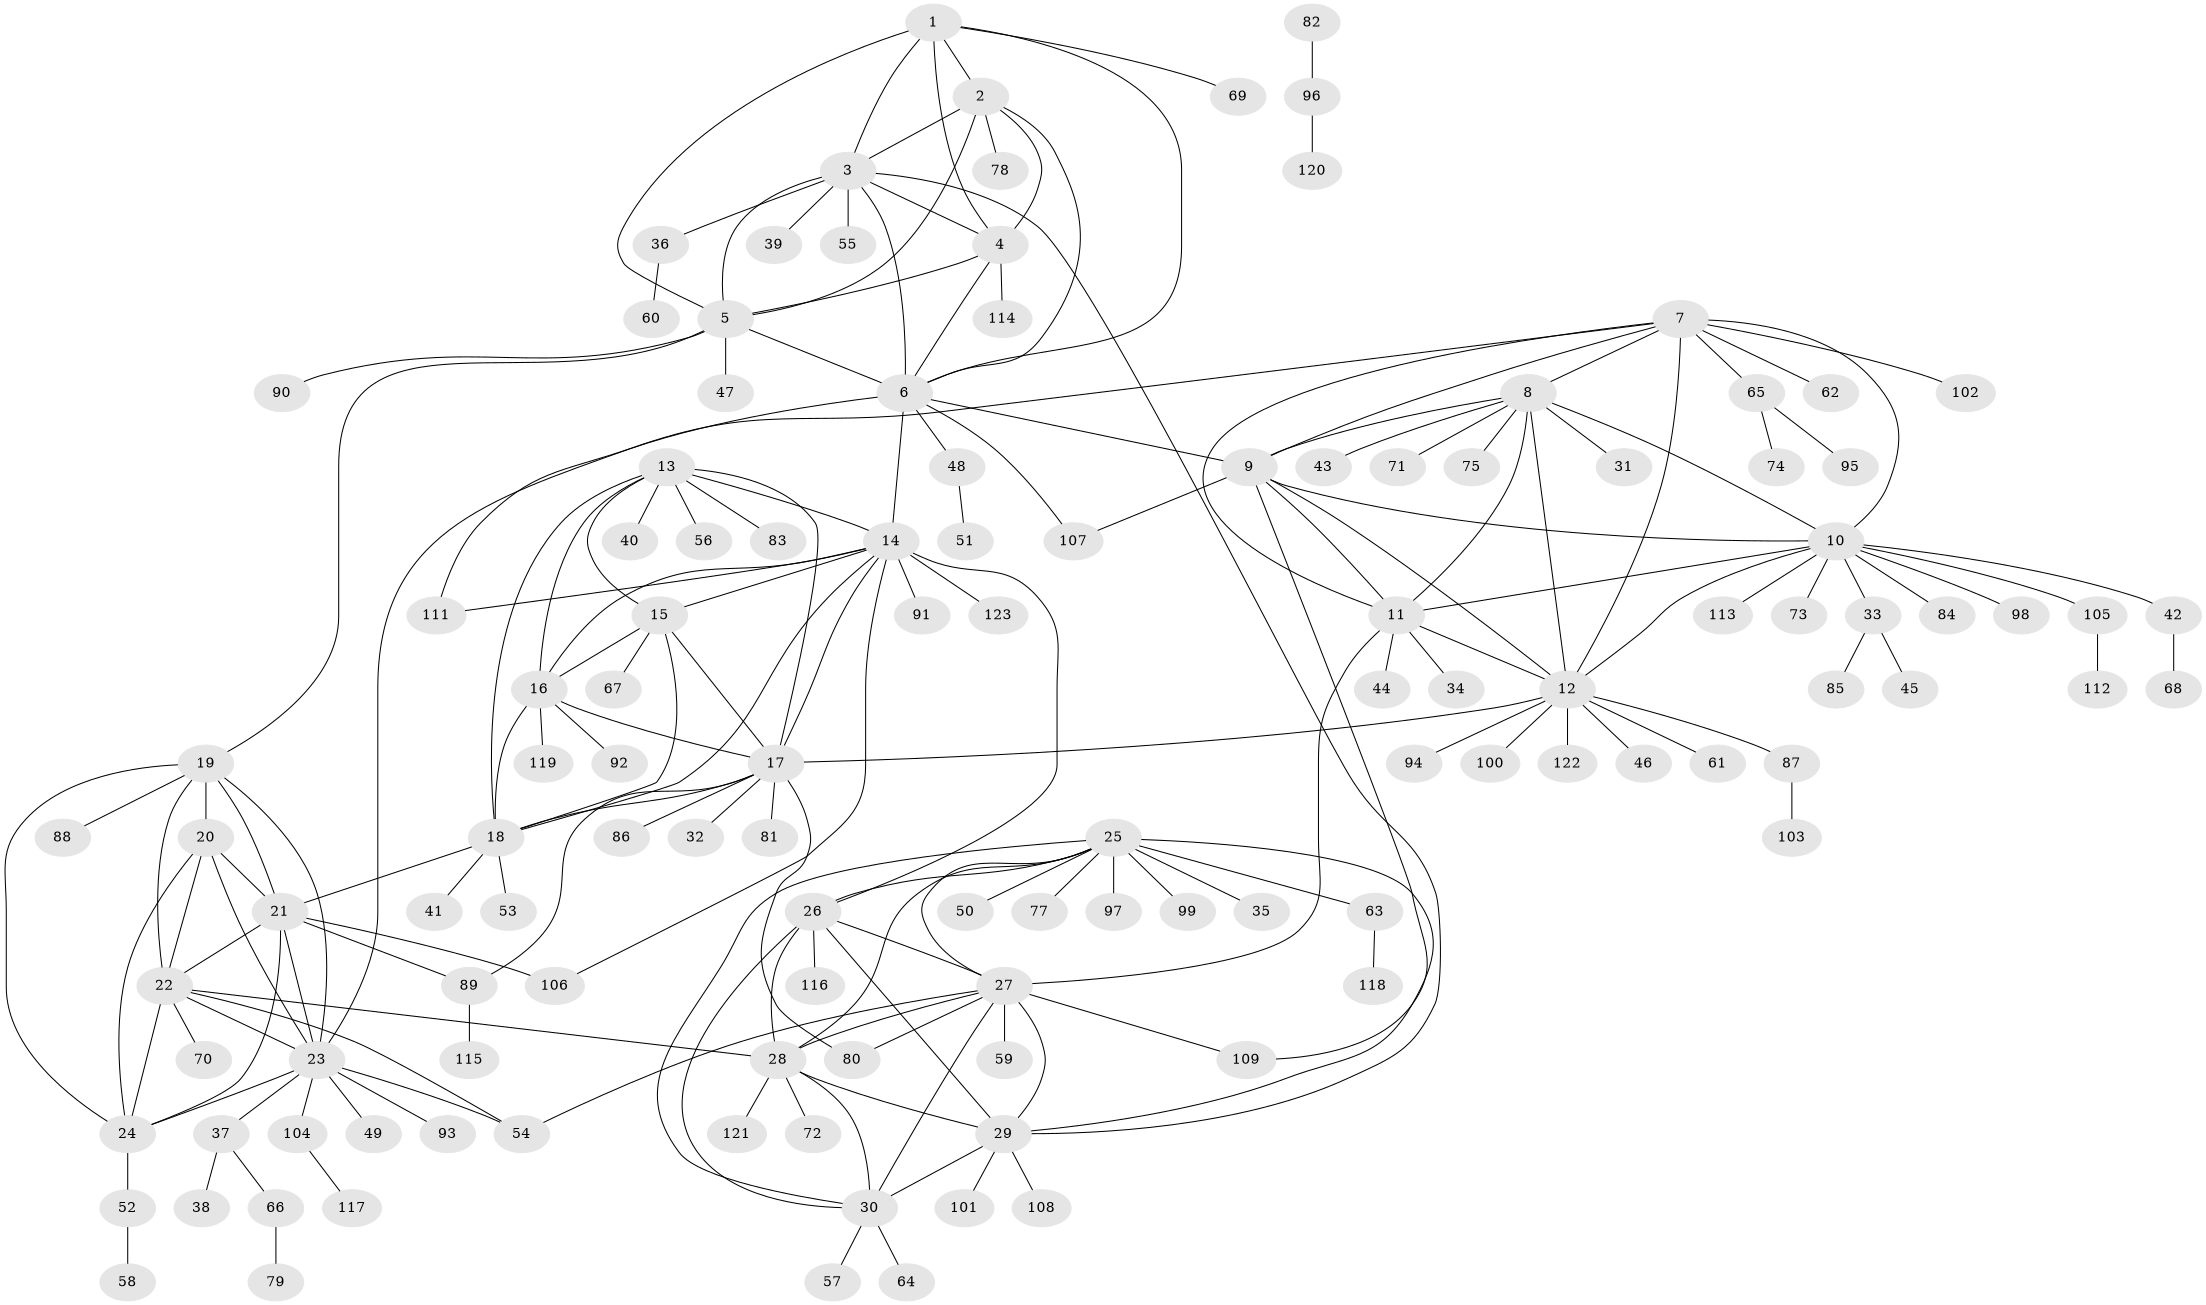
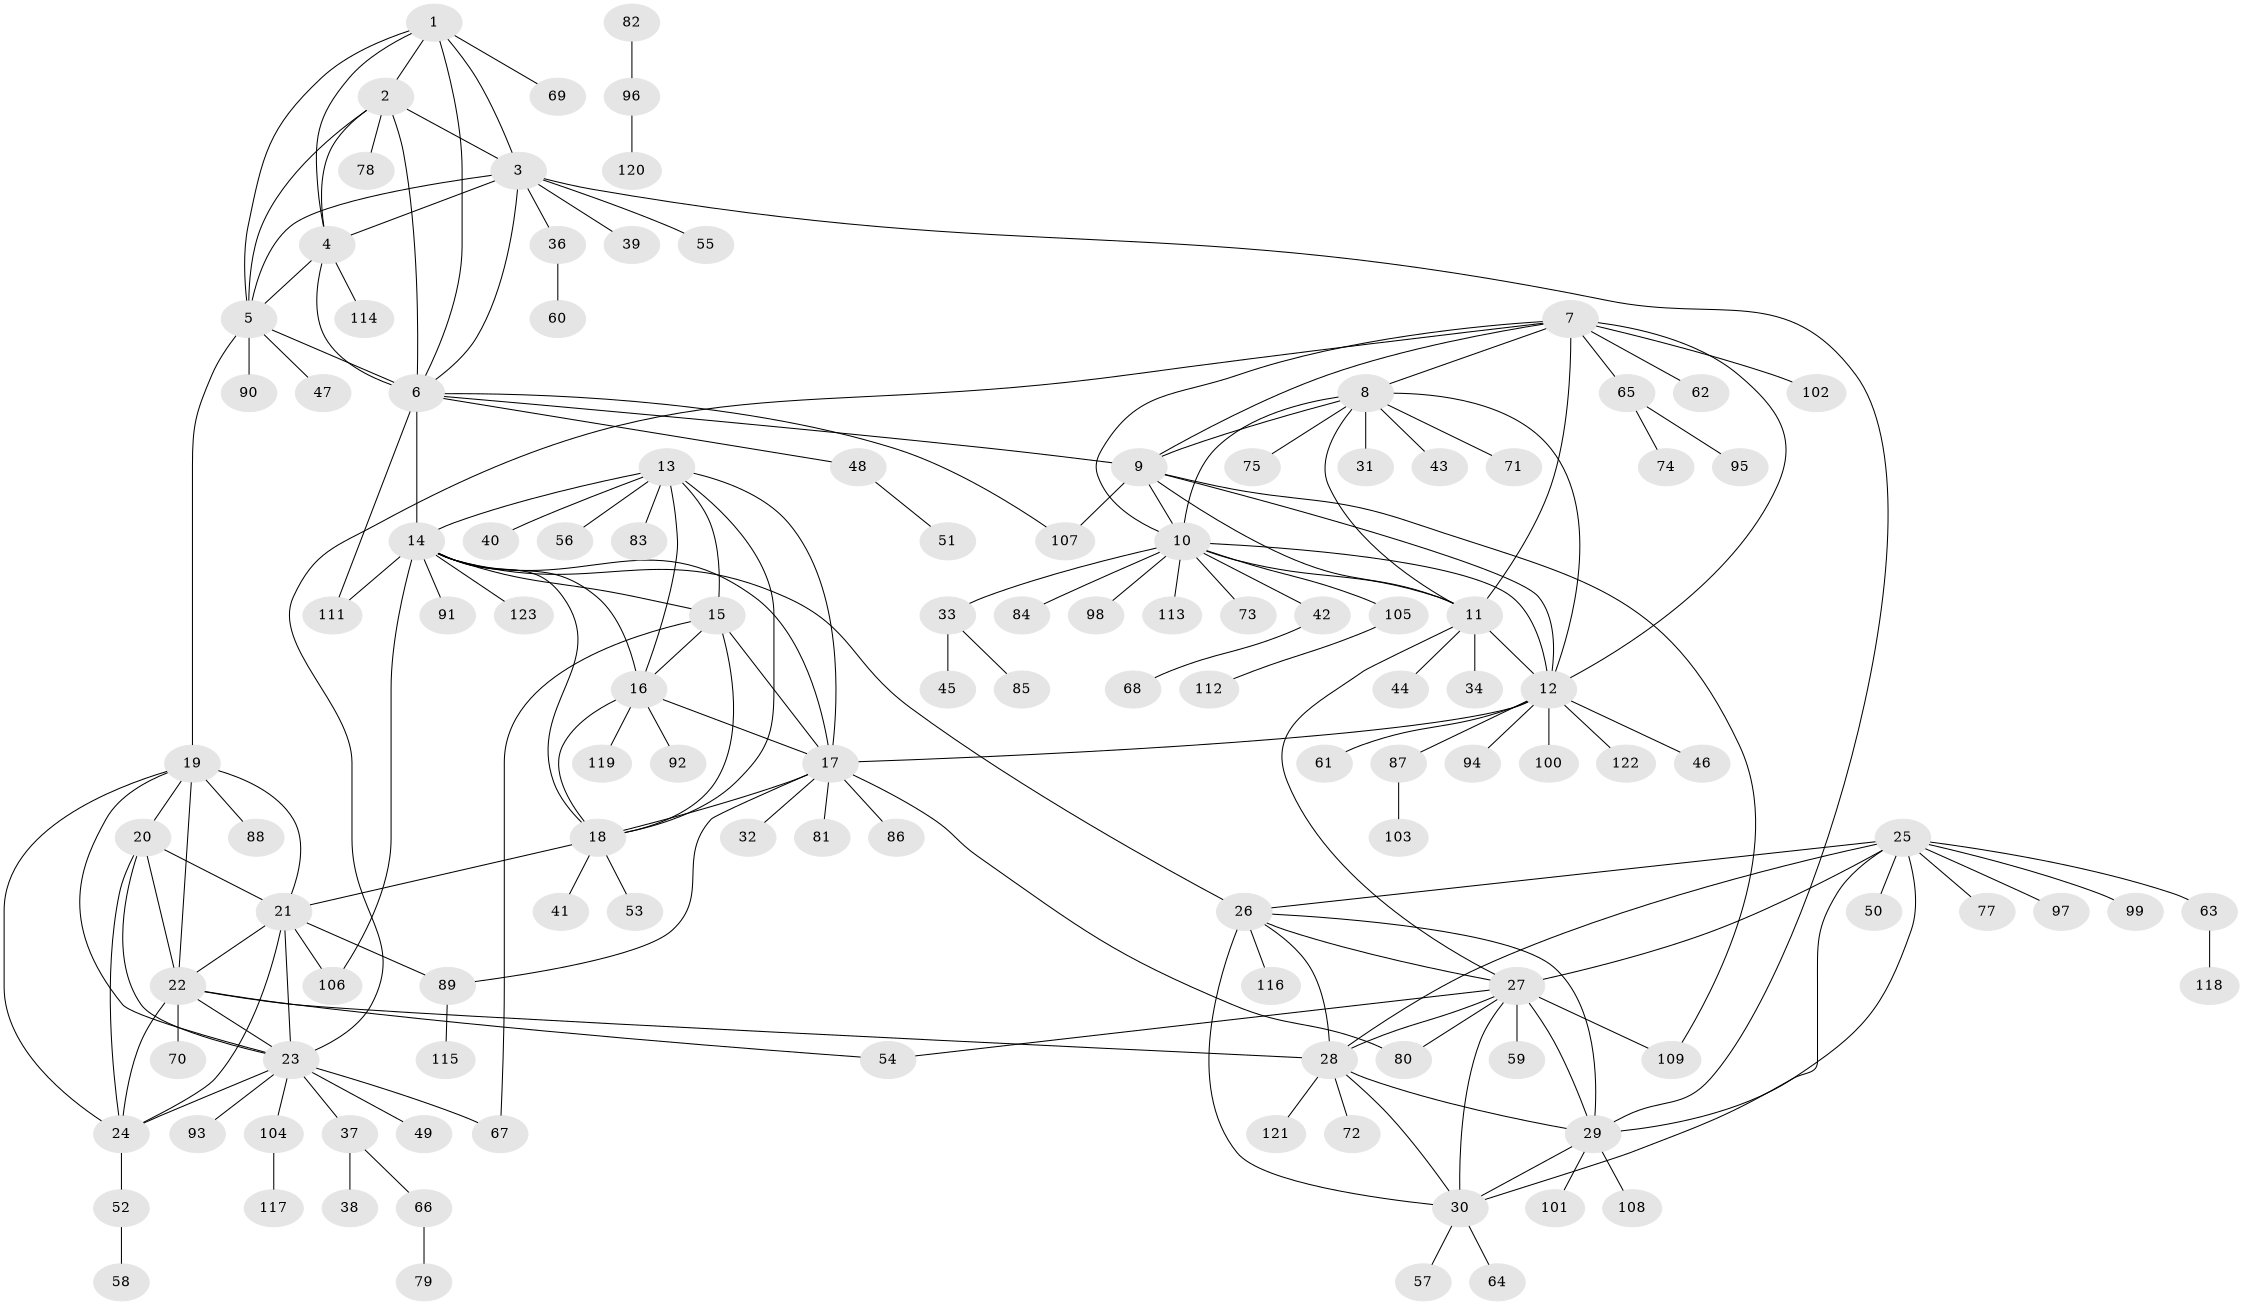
(1262, 912) -> none
(422, 1093) -> (398, 1093)
